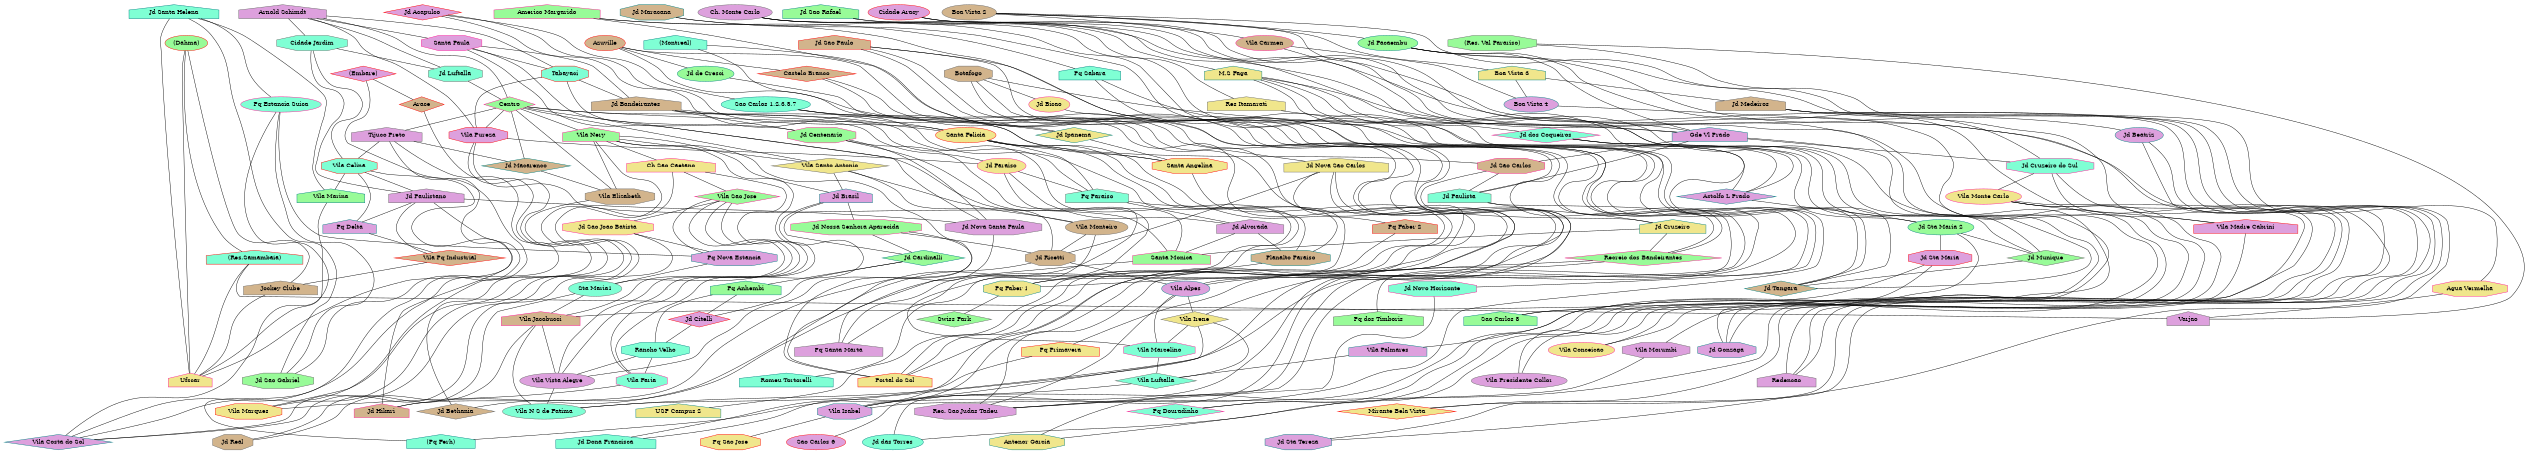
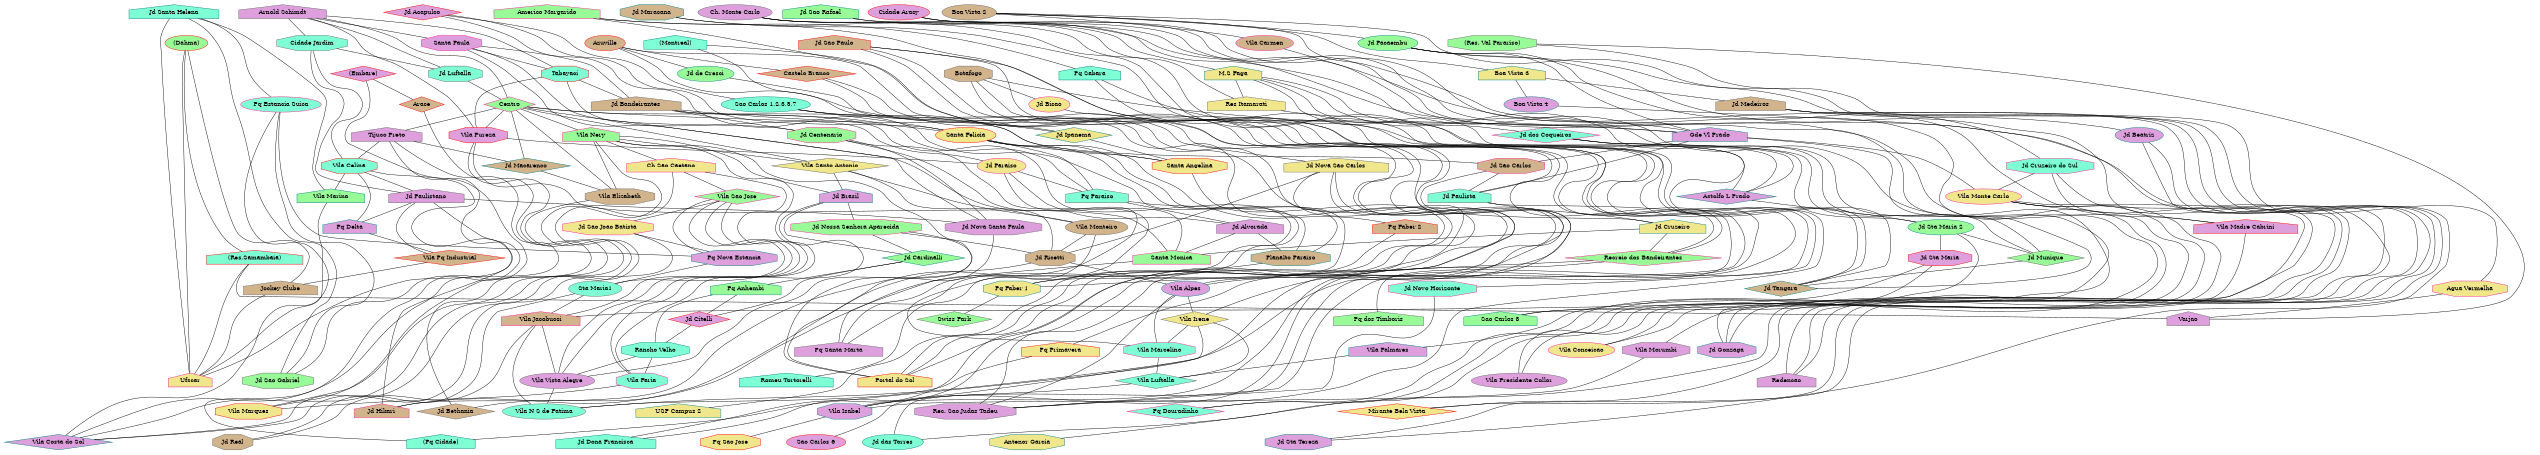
(1441, 66) -> none
(1879, 150) -> (1865, 148)
(2098, 261) -> (1240, 89)
(441, 442) -> (441, 442)
